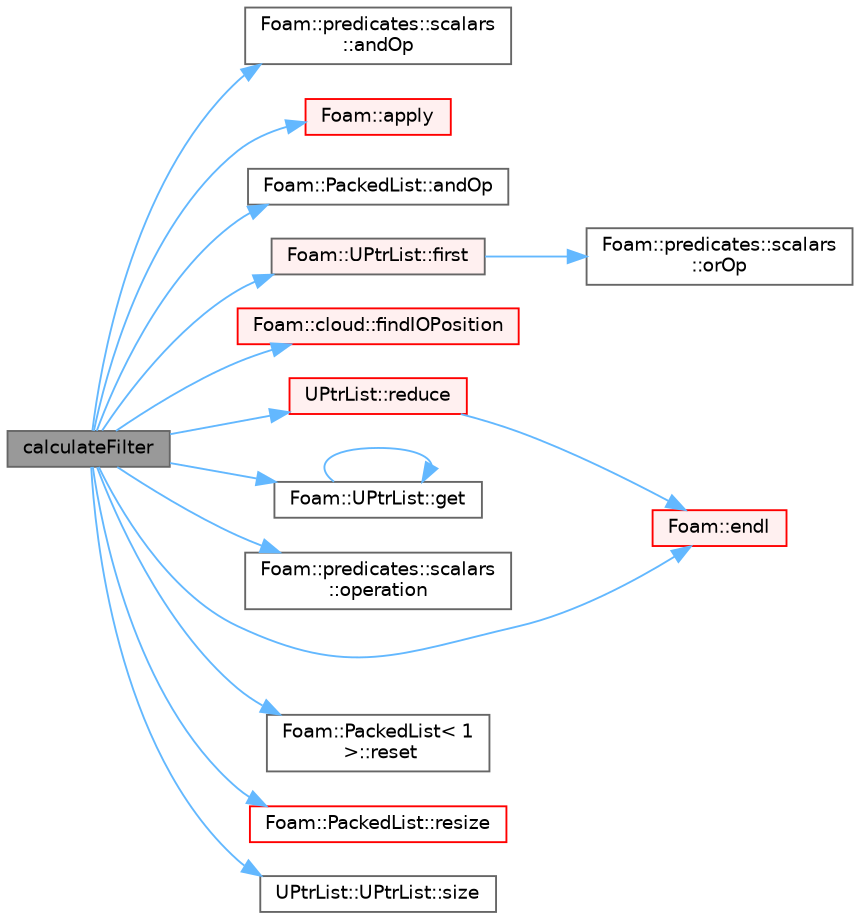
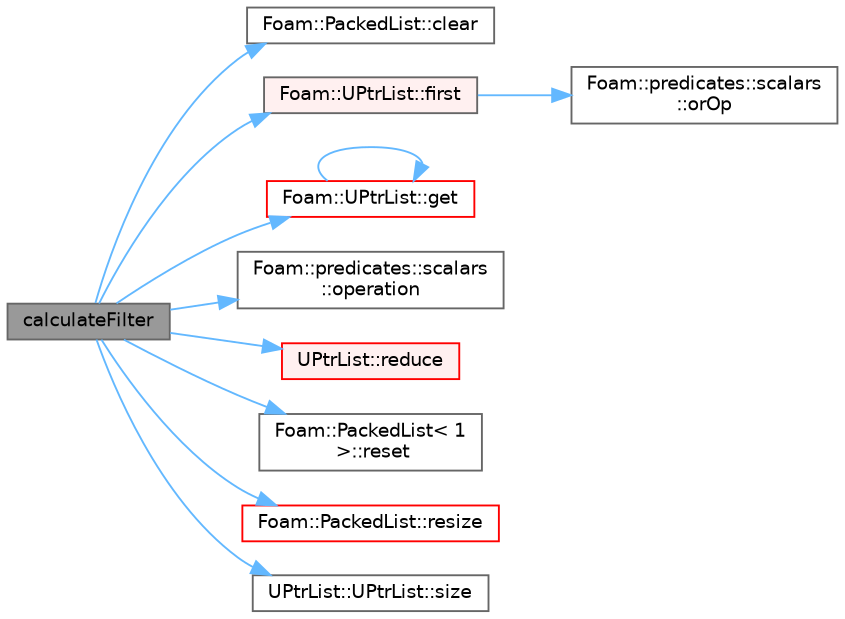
(378, 36) -> none
(378, 117) -> none
(378, 187) -> (371, 25)
(378, 326) -> none
(378, 500) -> (371, 199)
(720, 528) -> none
